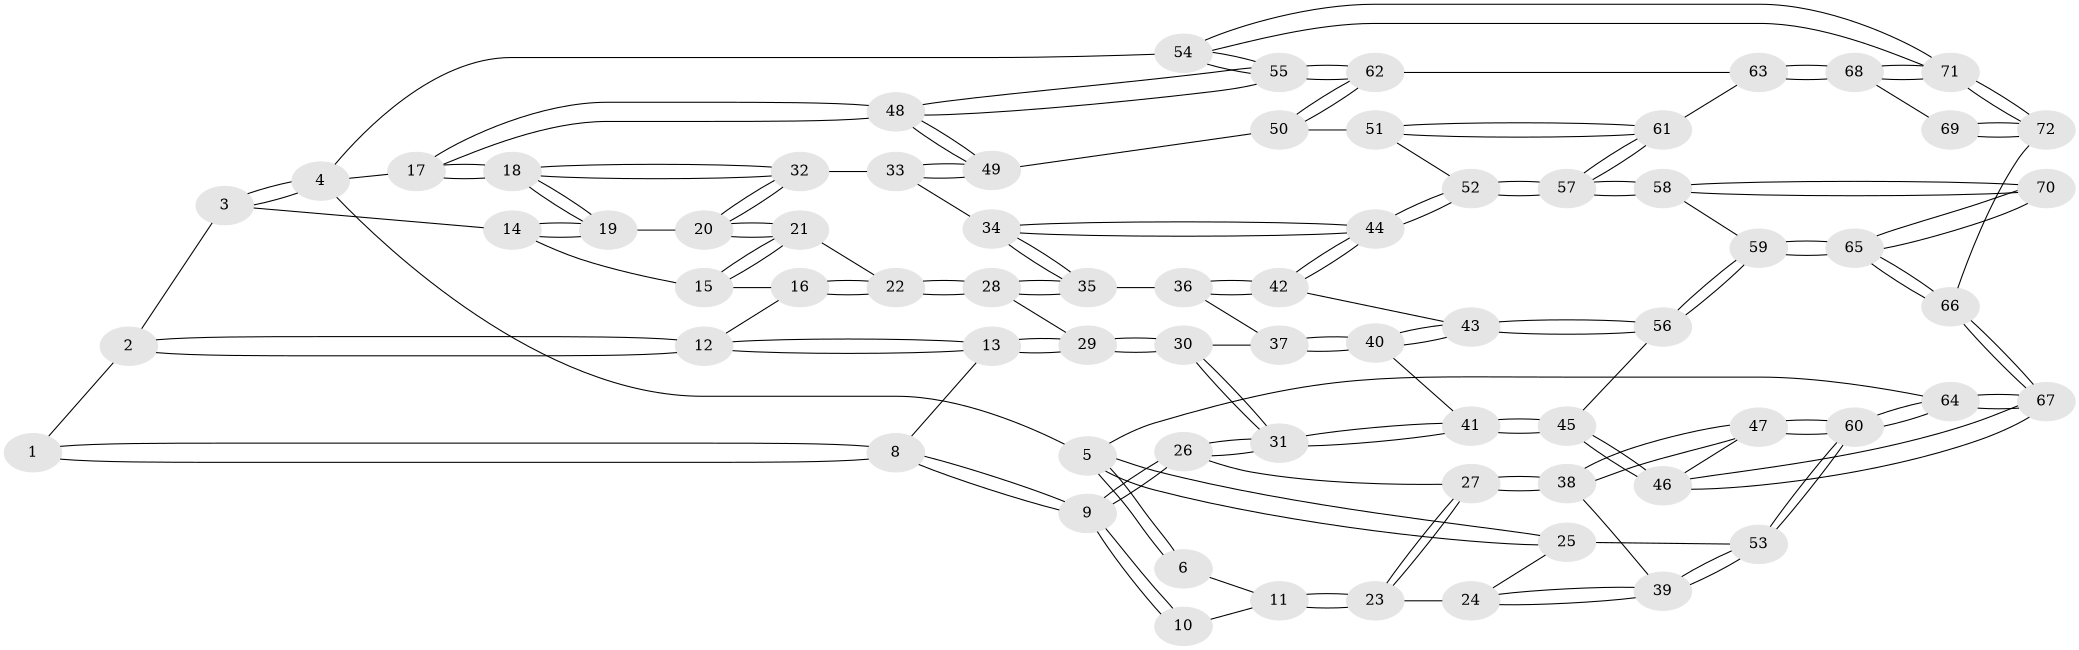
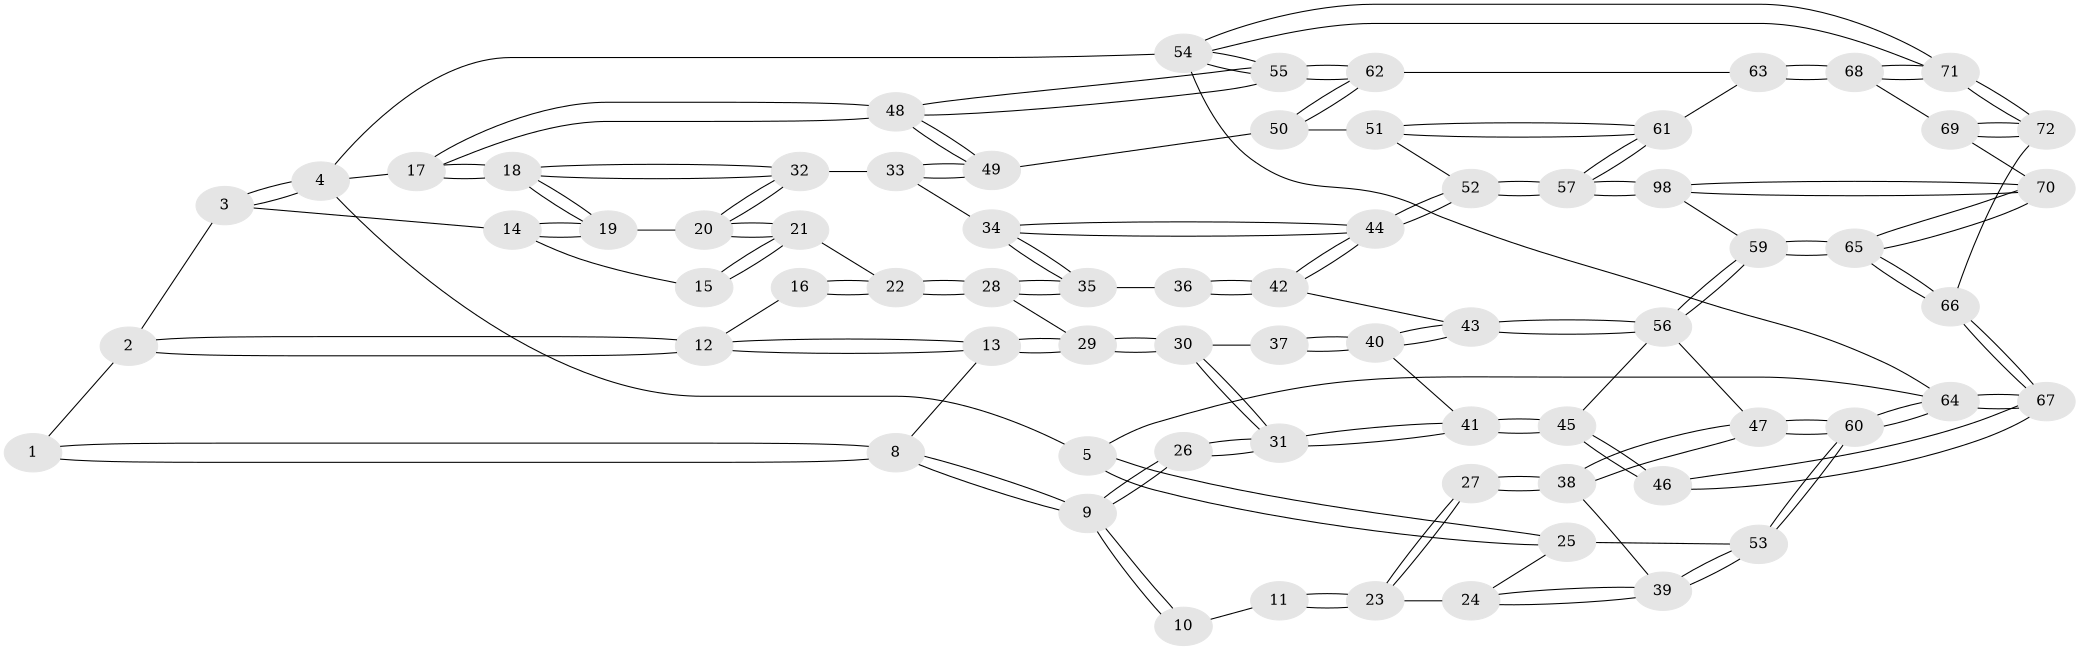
none -> (1999, 159)
(1663, 189) -> (1663, 189)
none -> (1541, 252)
(752, 288) -> none
(1231, 316) -> none
(1711, 456) -> (1704, 370)
(1325, 481) -> none
(1184, 569) -> none
